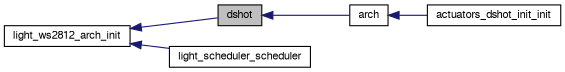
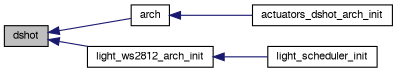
(494, 15) -> (322, 15)
(180, 23) -> (74, 44)
(240, 57) -> (322, 57)
